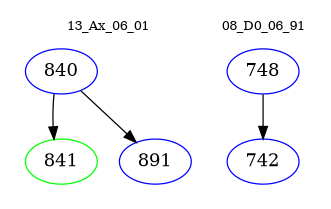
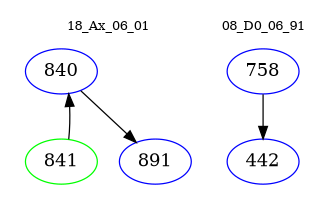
(108, 27) -> (108, 27)
(263, 71) -> (263, 71)
(53, 110) -> (70, 123)
(263, 162) -> (263, 162)
